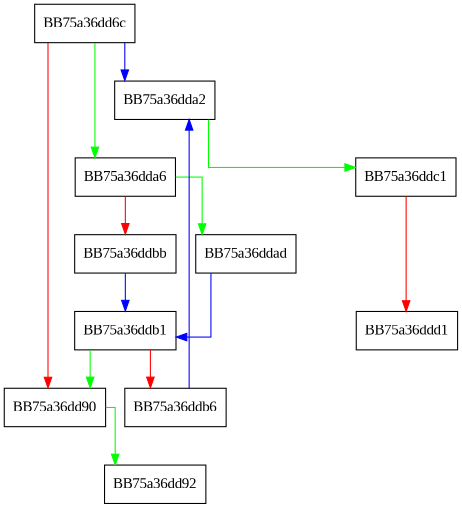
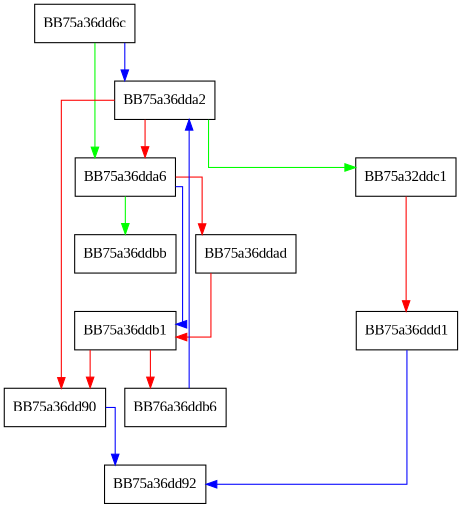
none -> (145, 133)
(406, 177) -> (406, 177)
(202, 187) -> (202, 187)
(48, 210) -> (61, 212)
(125, 210) -> (125, 210)
(125, 287) -> (183, 252)
(211, 317) -> (211, 317)
(90, 364) -> (90, 364)
(175, 407) -> (175, 407)
(115, 426) -> (115, 426)
none -> (379, 484)
